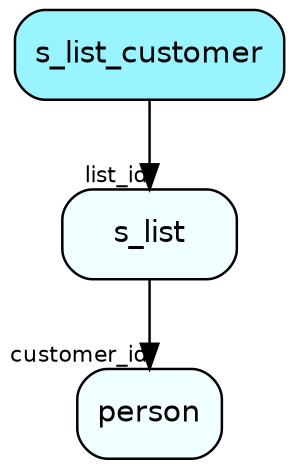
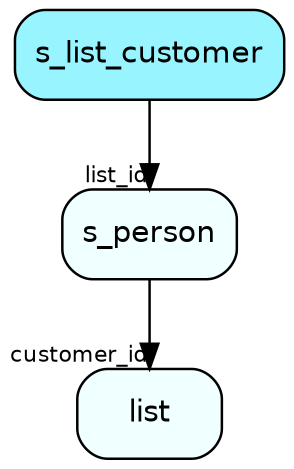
(150, 234) -> (150, 234)
(150, 414) -> (150, 414)
